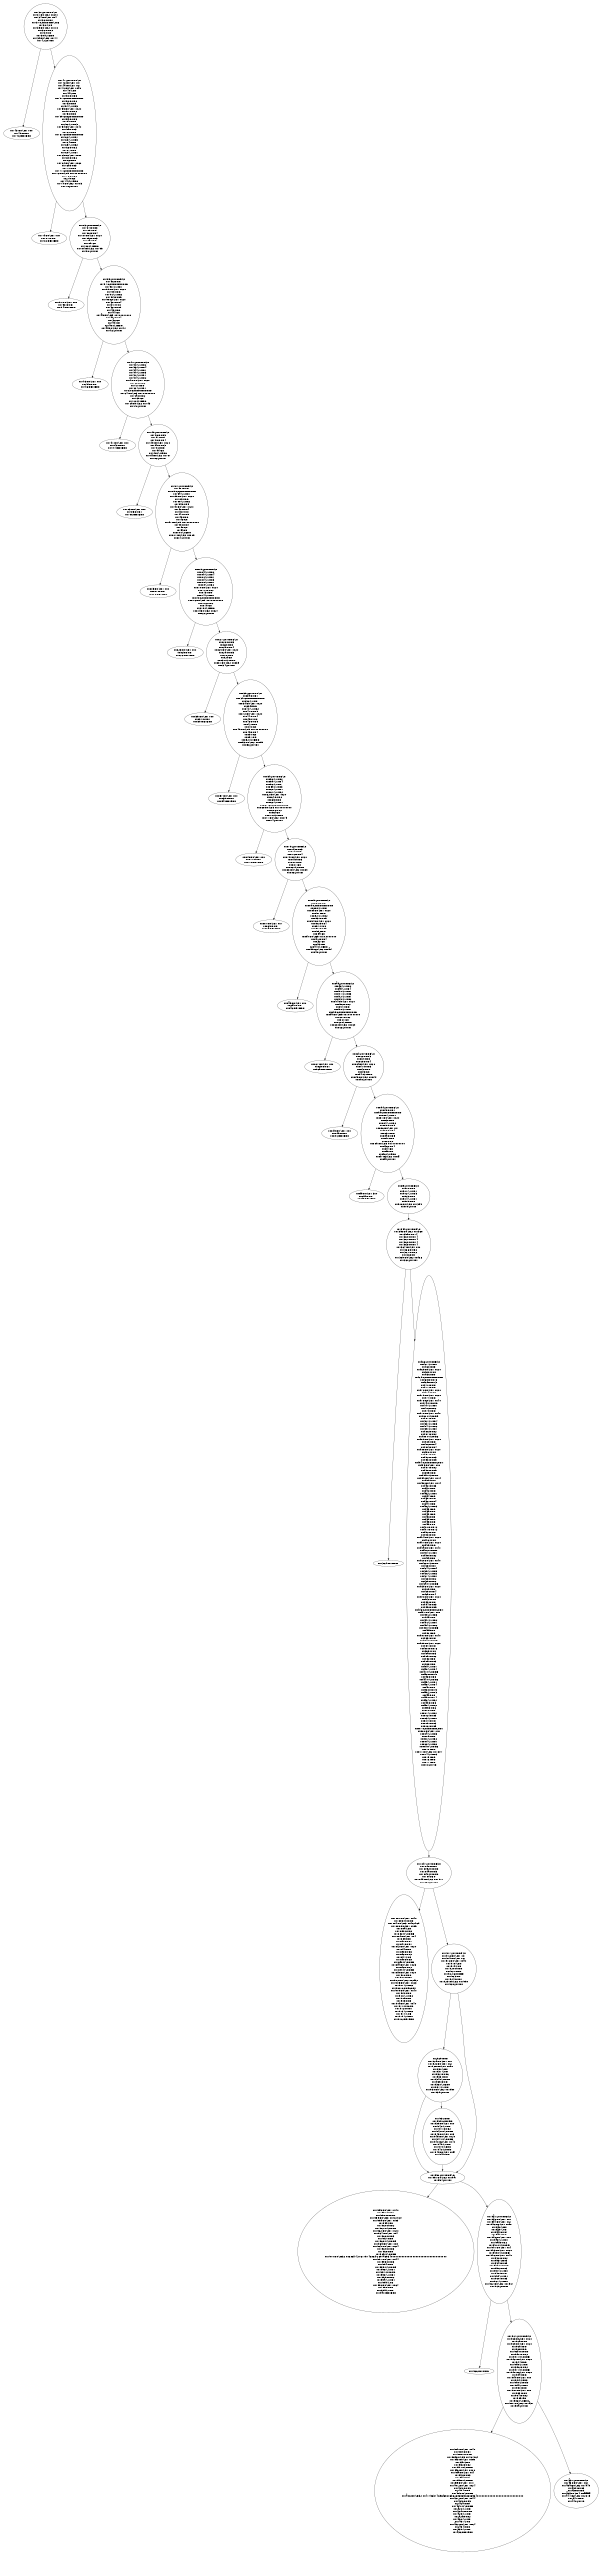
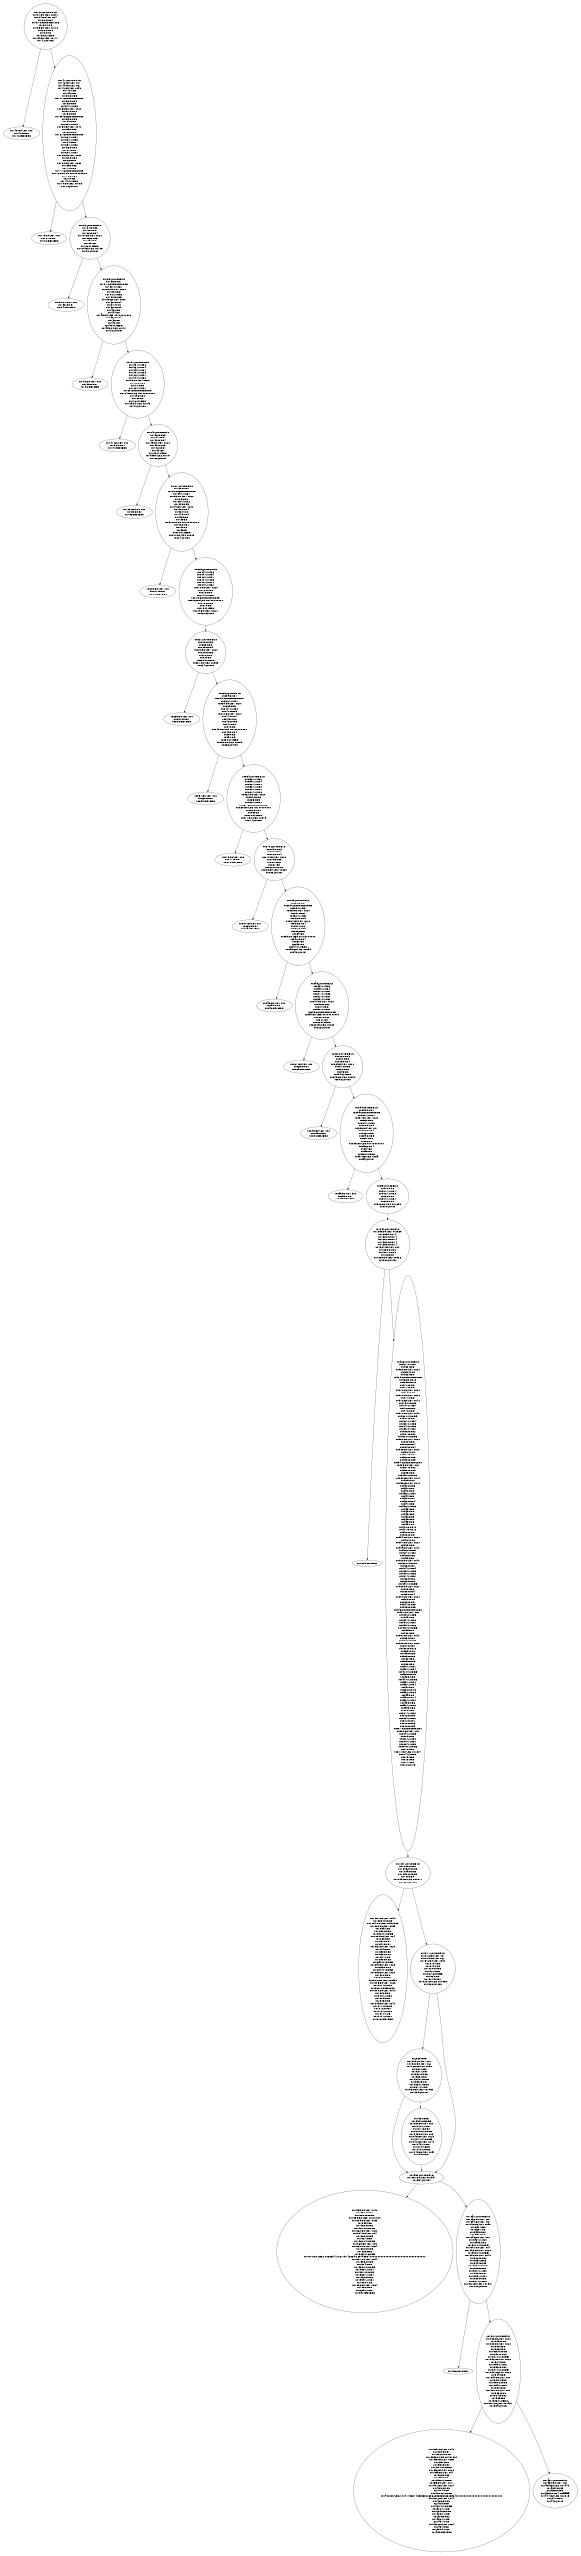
(185, 653) -> none
